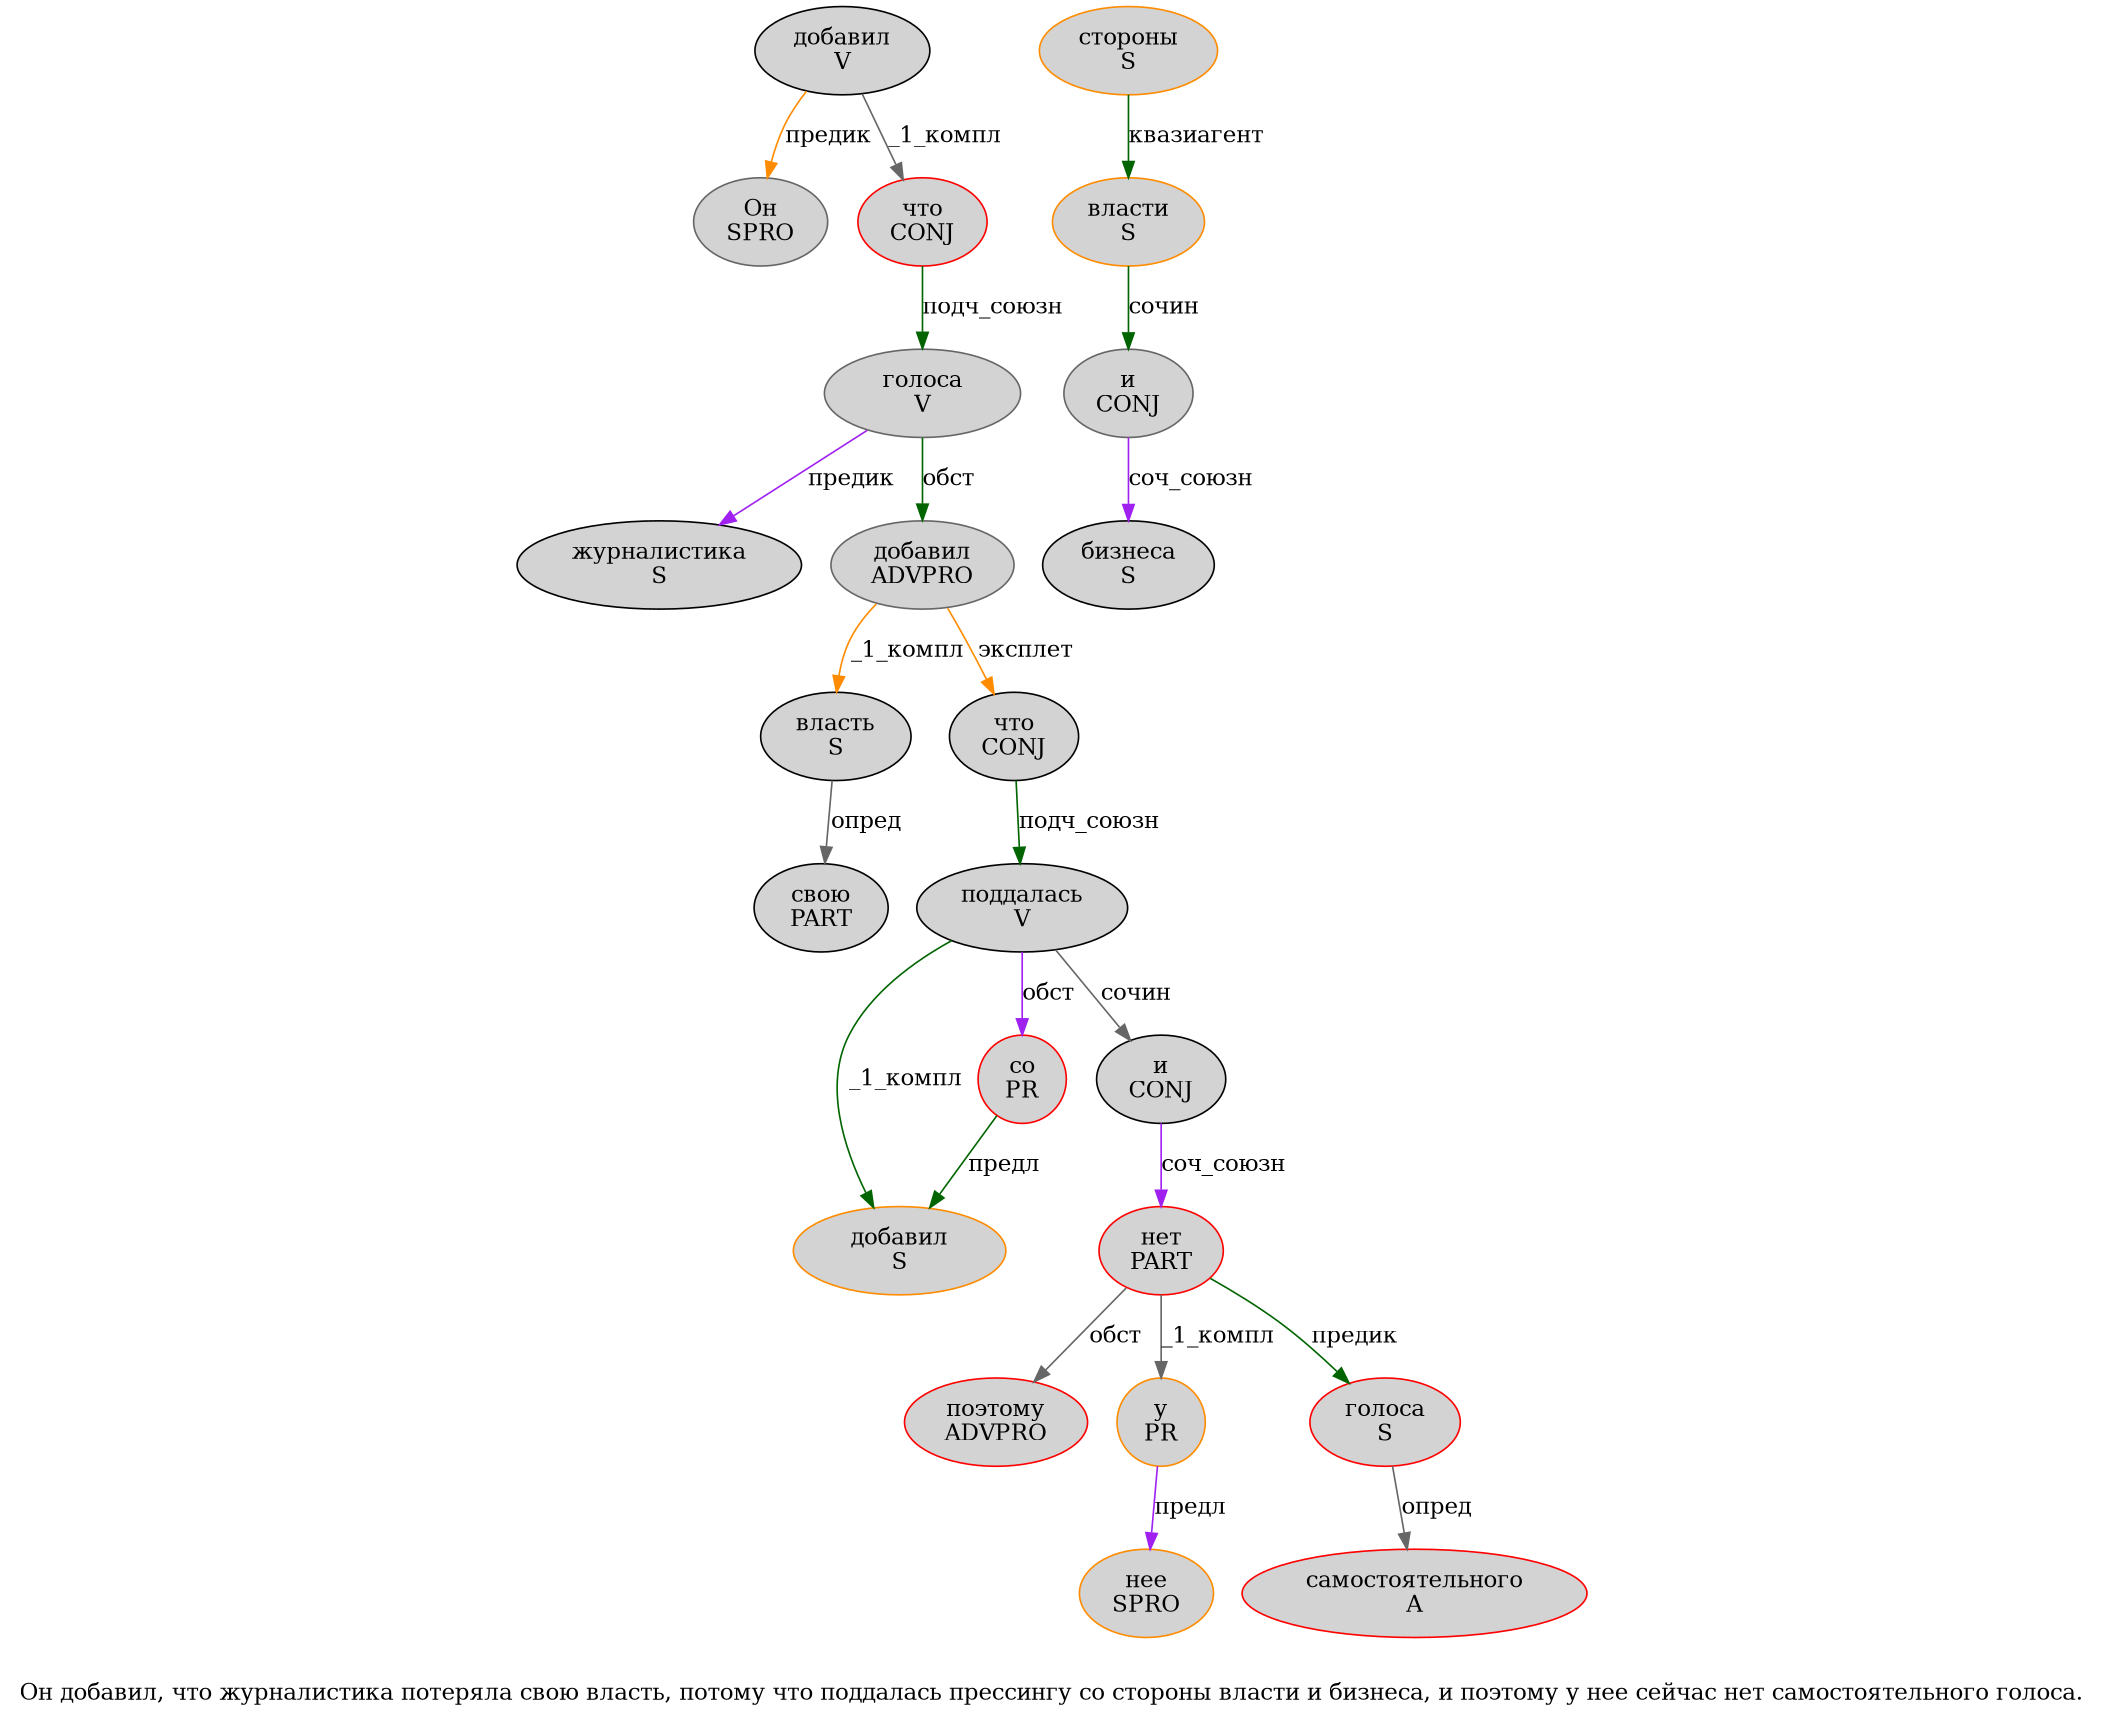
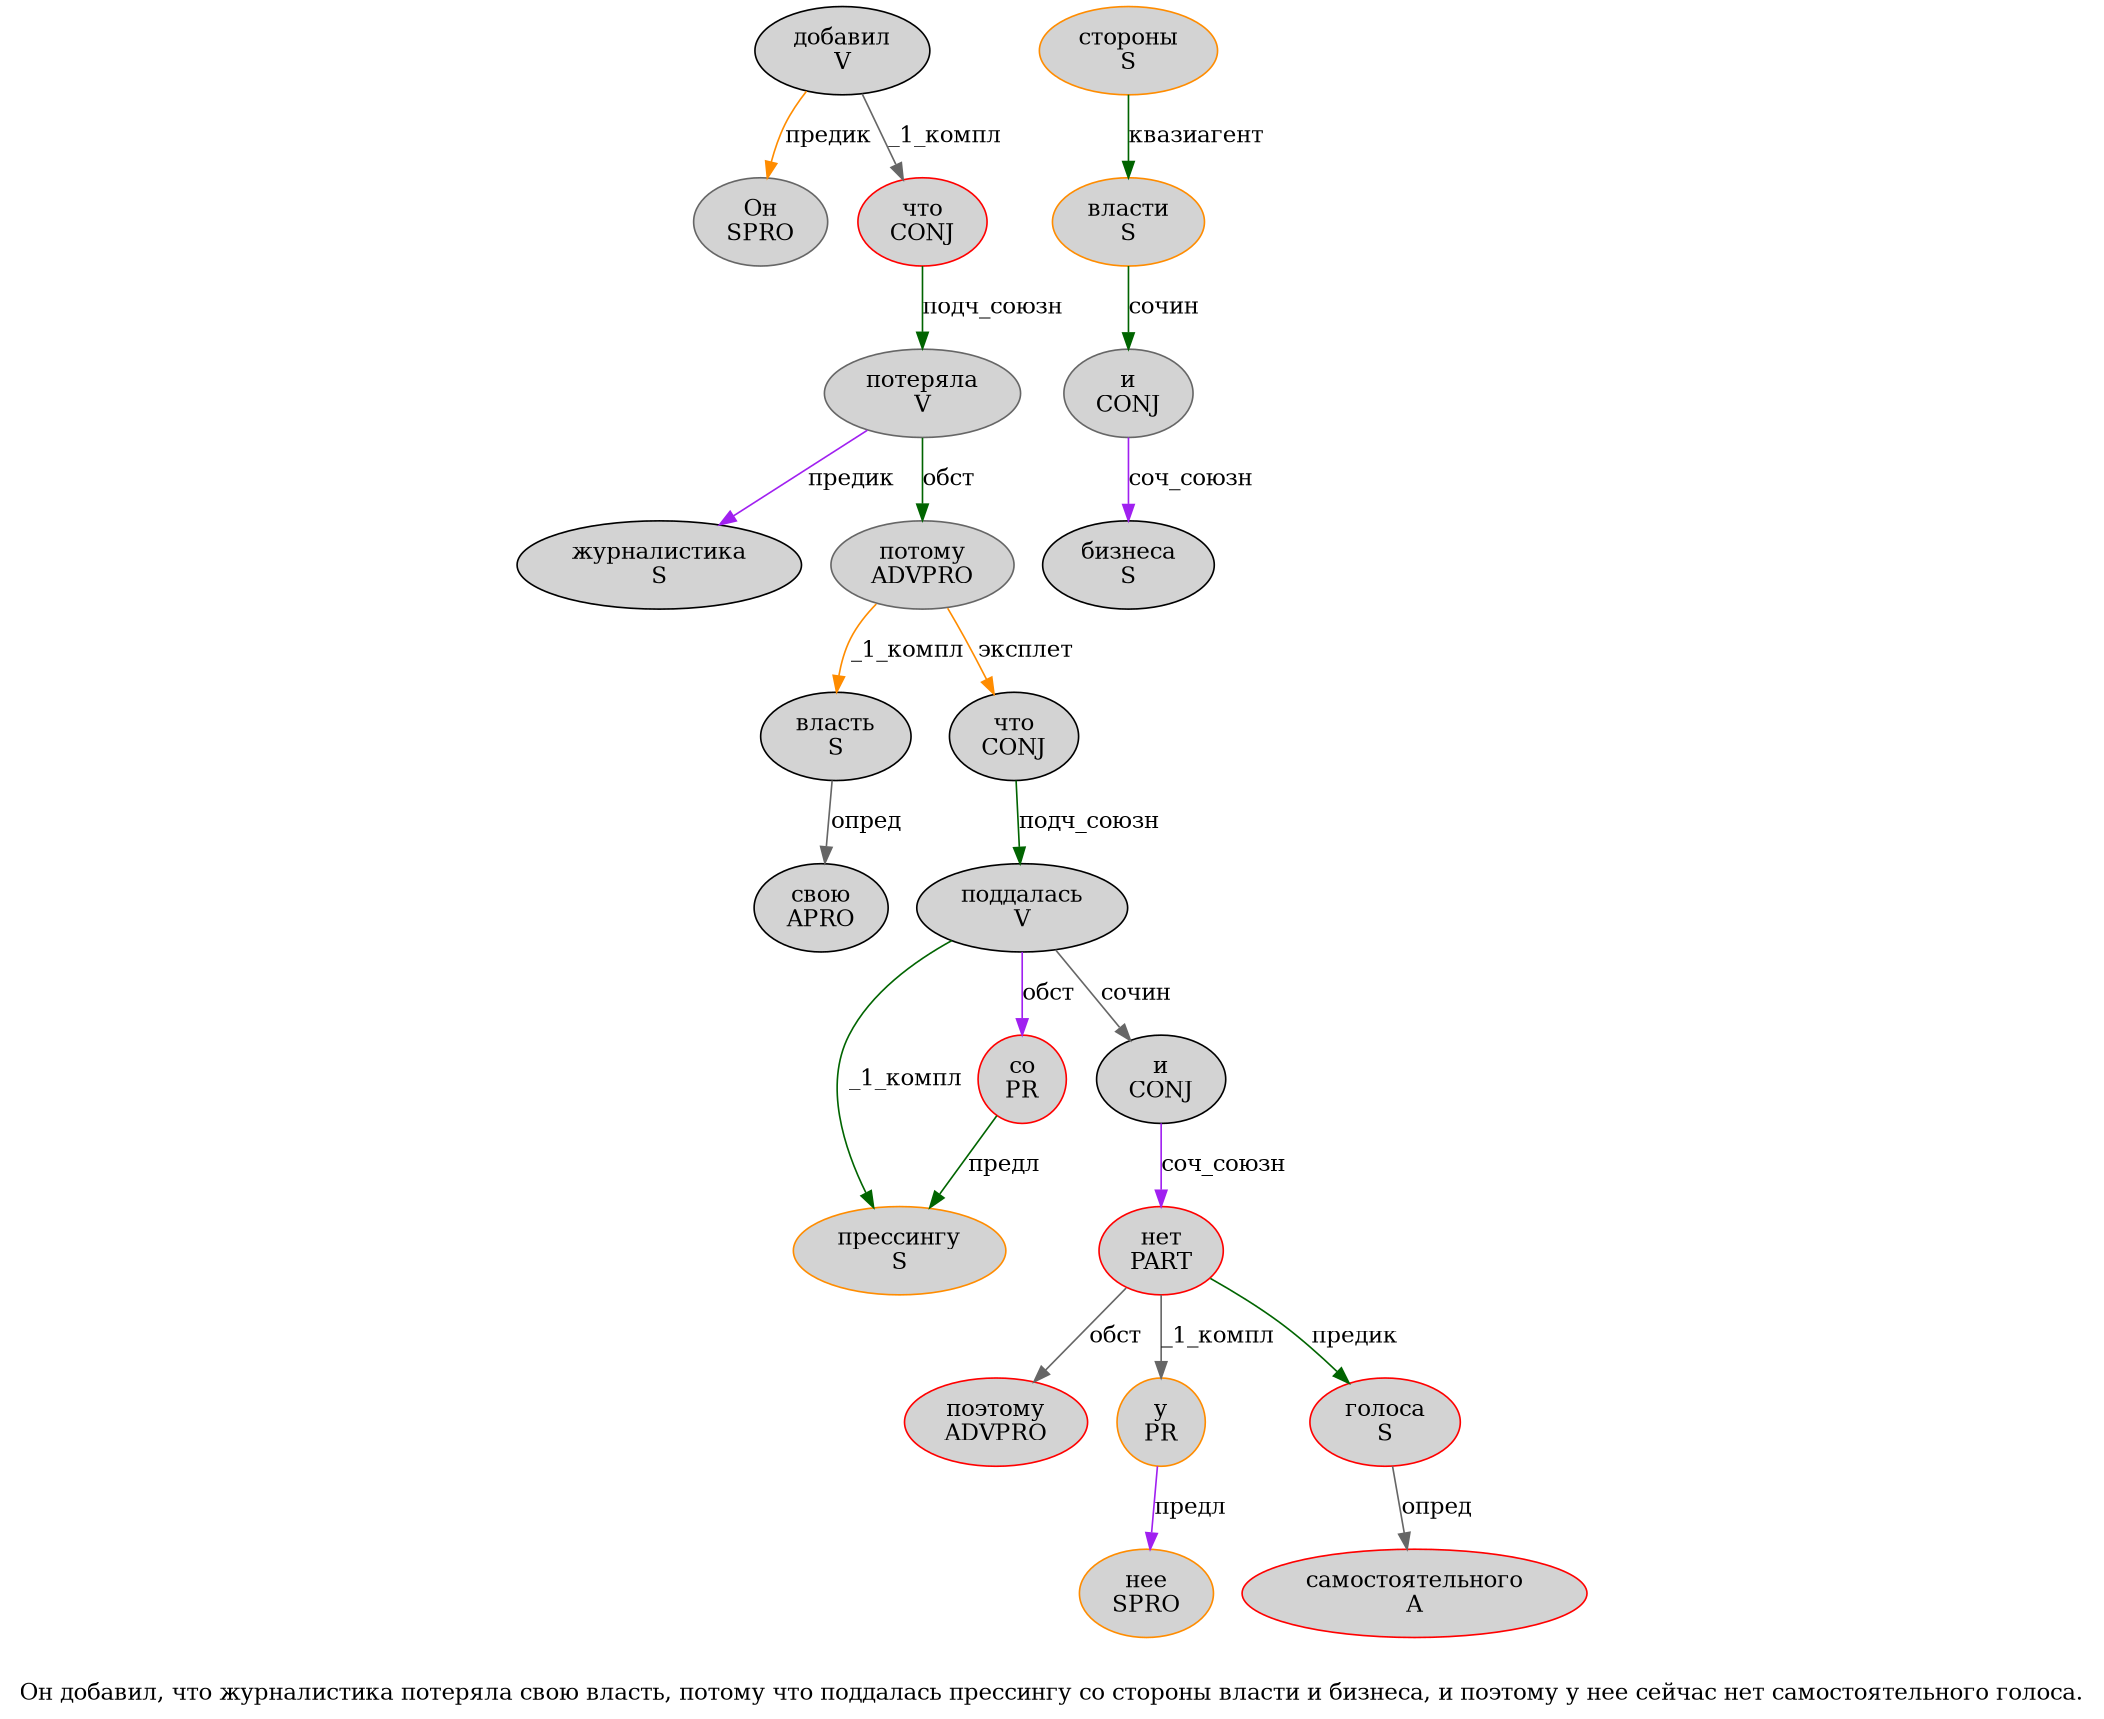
(922, 393) -> (922, 393)
(922, 565) -> (922, 565)
(821, 908) -> (821, 908)
(900, 1251) -> (900, 1251)
